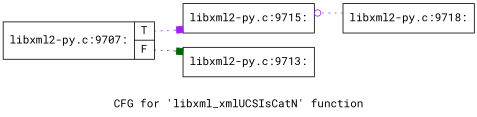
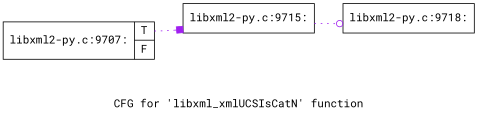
(332, 13) -> (325, 24)
(249, 62) -> none
